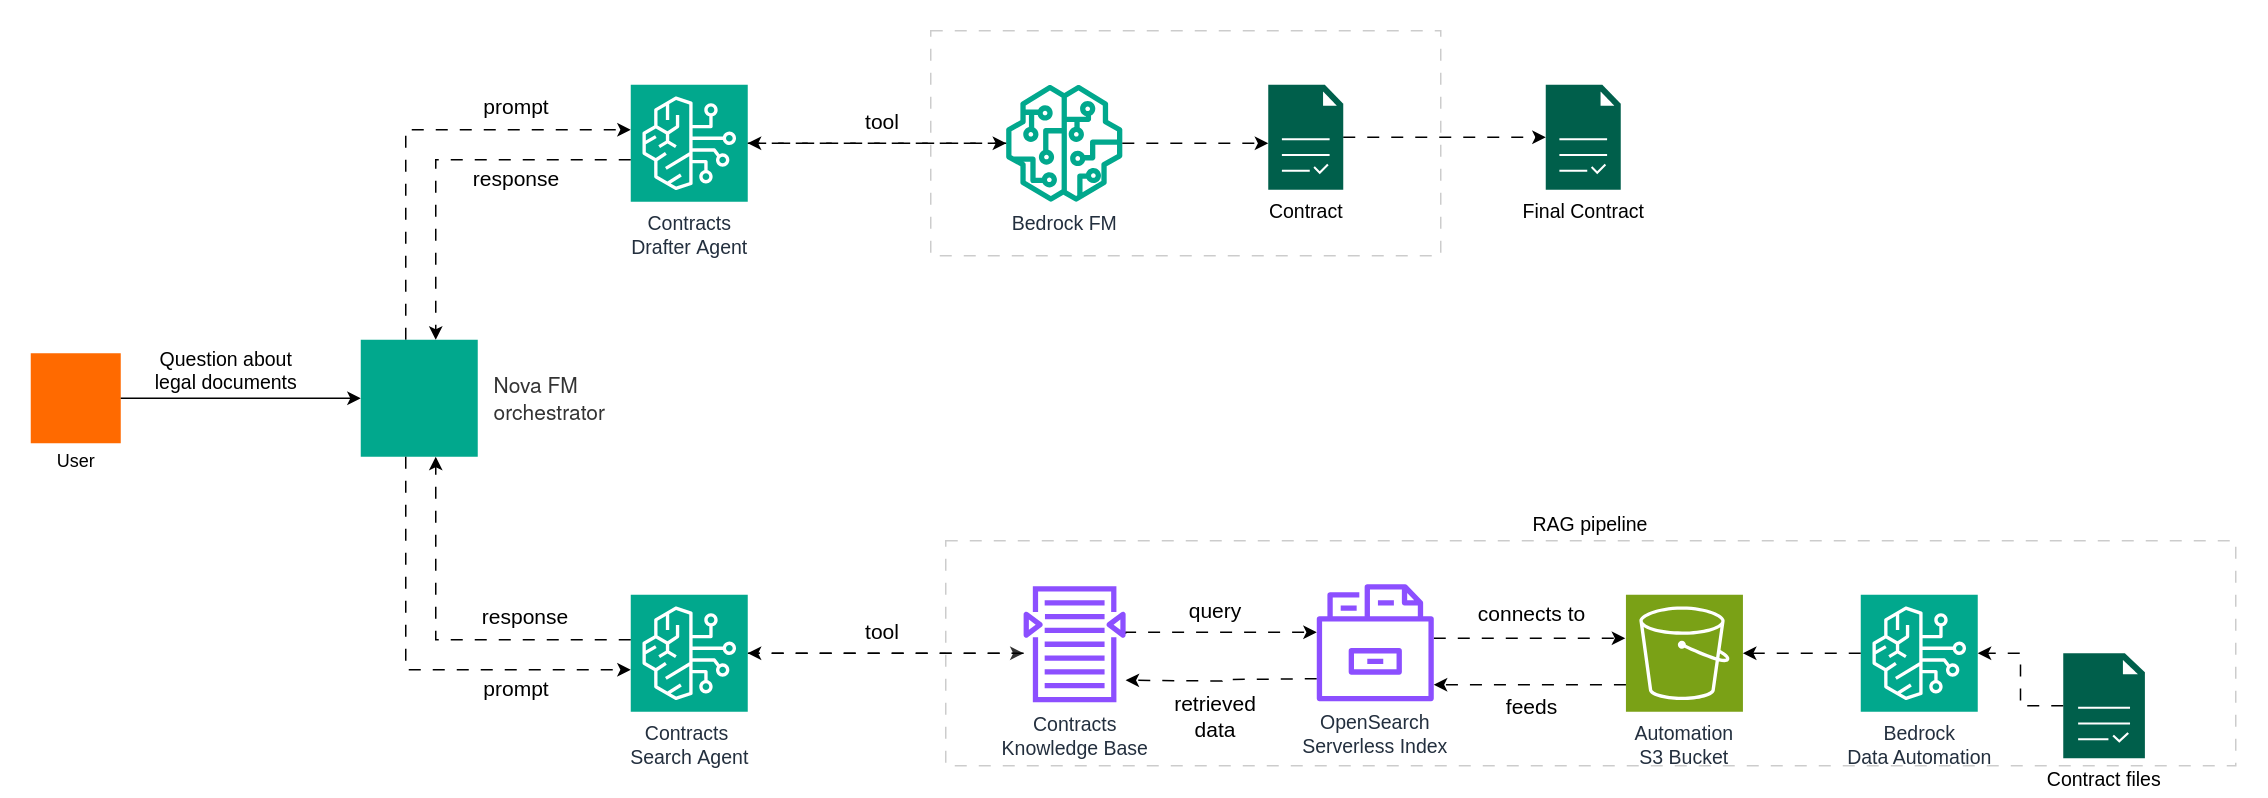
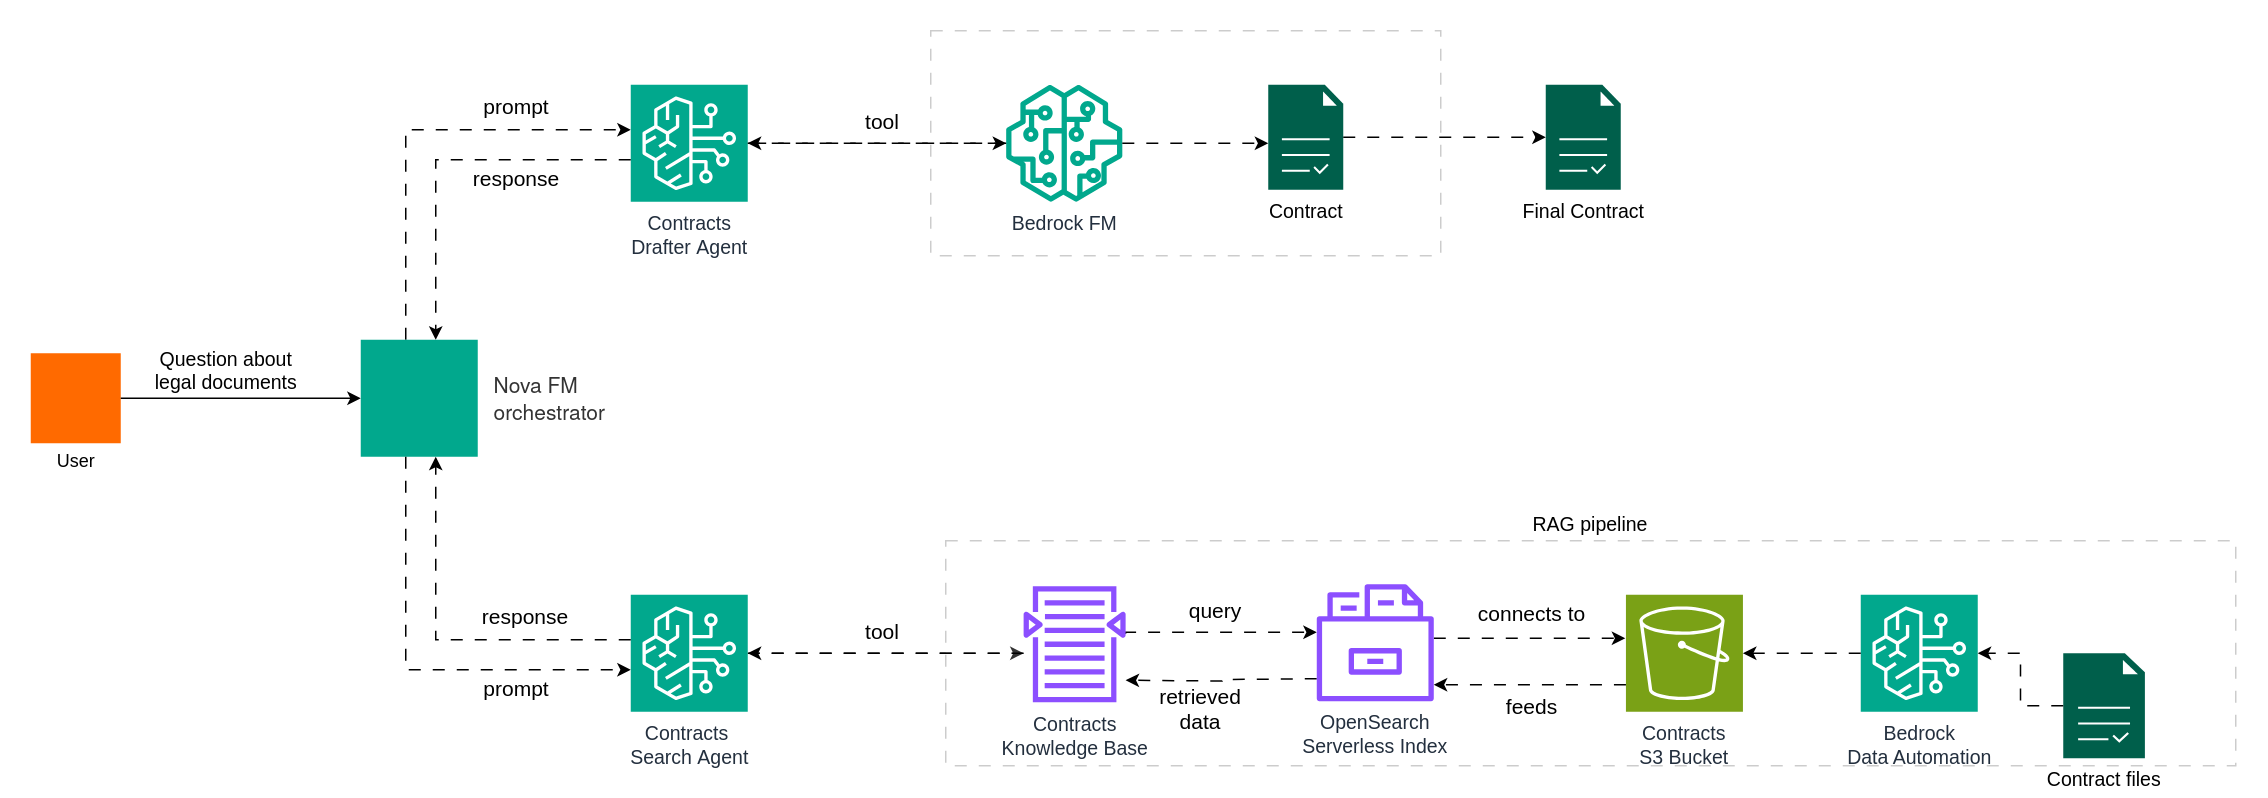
(1216, 716) -> (1201, 709)
(1685, 744) -> (1685, 744)
